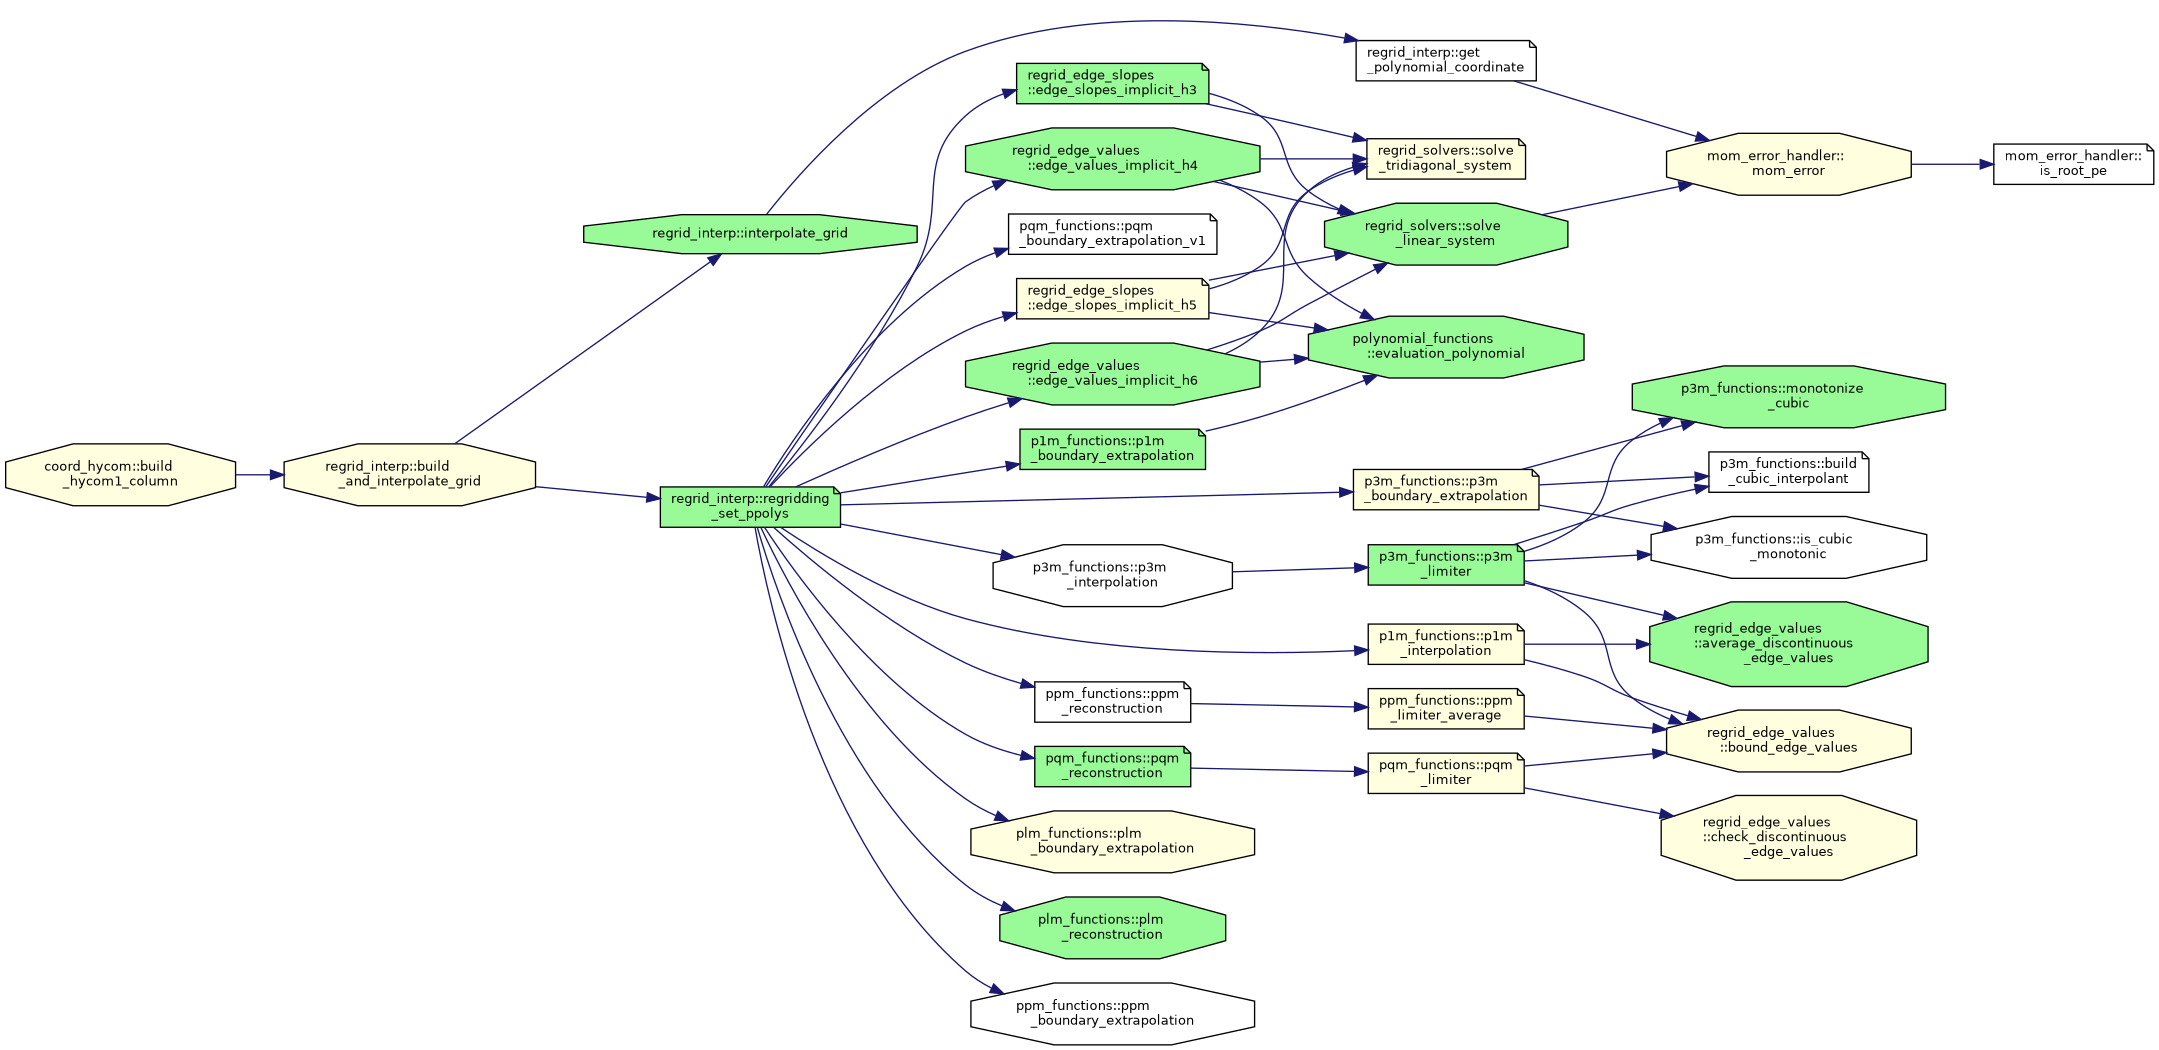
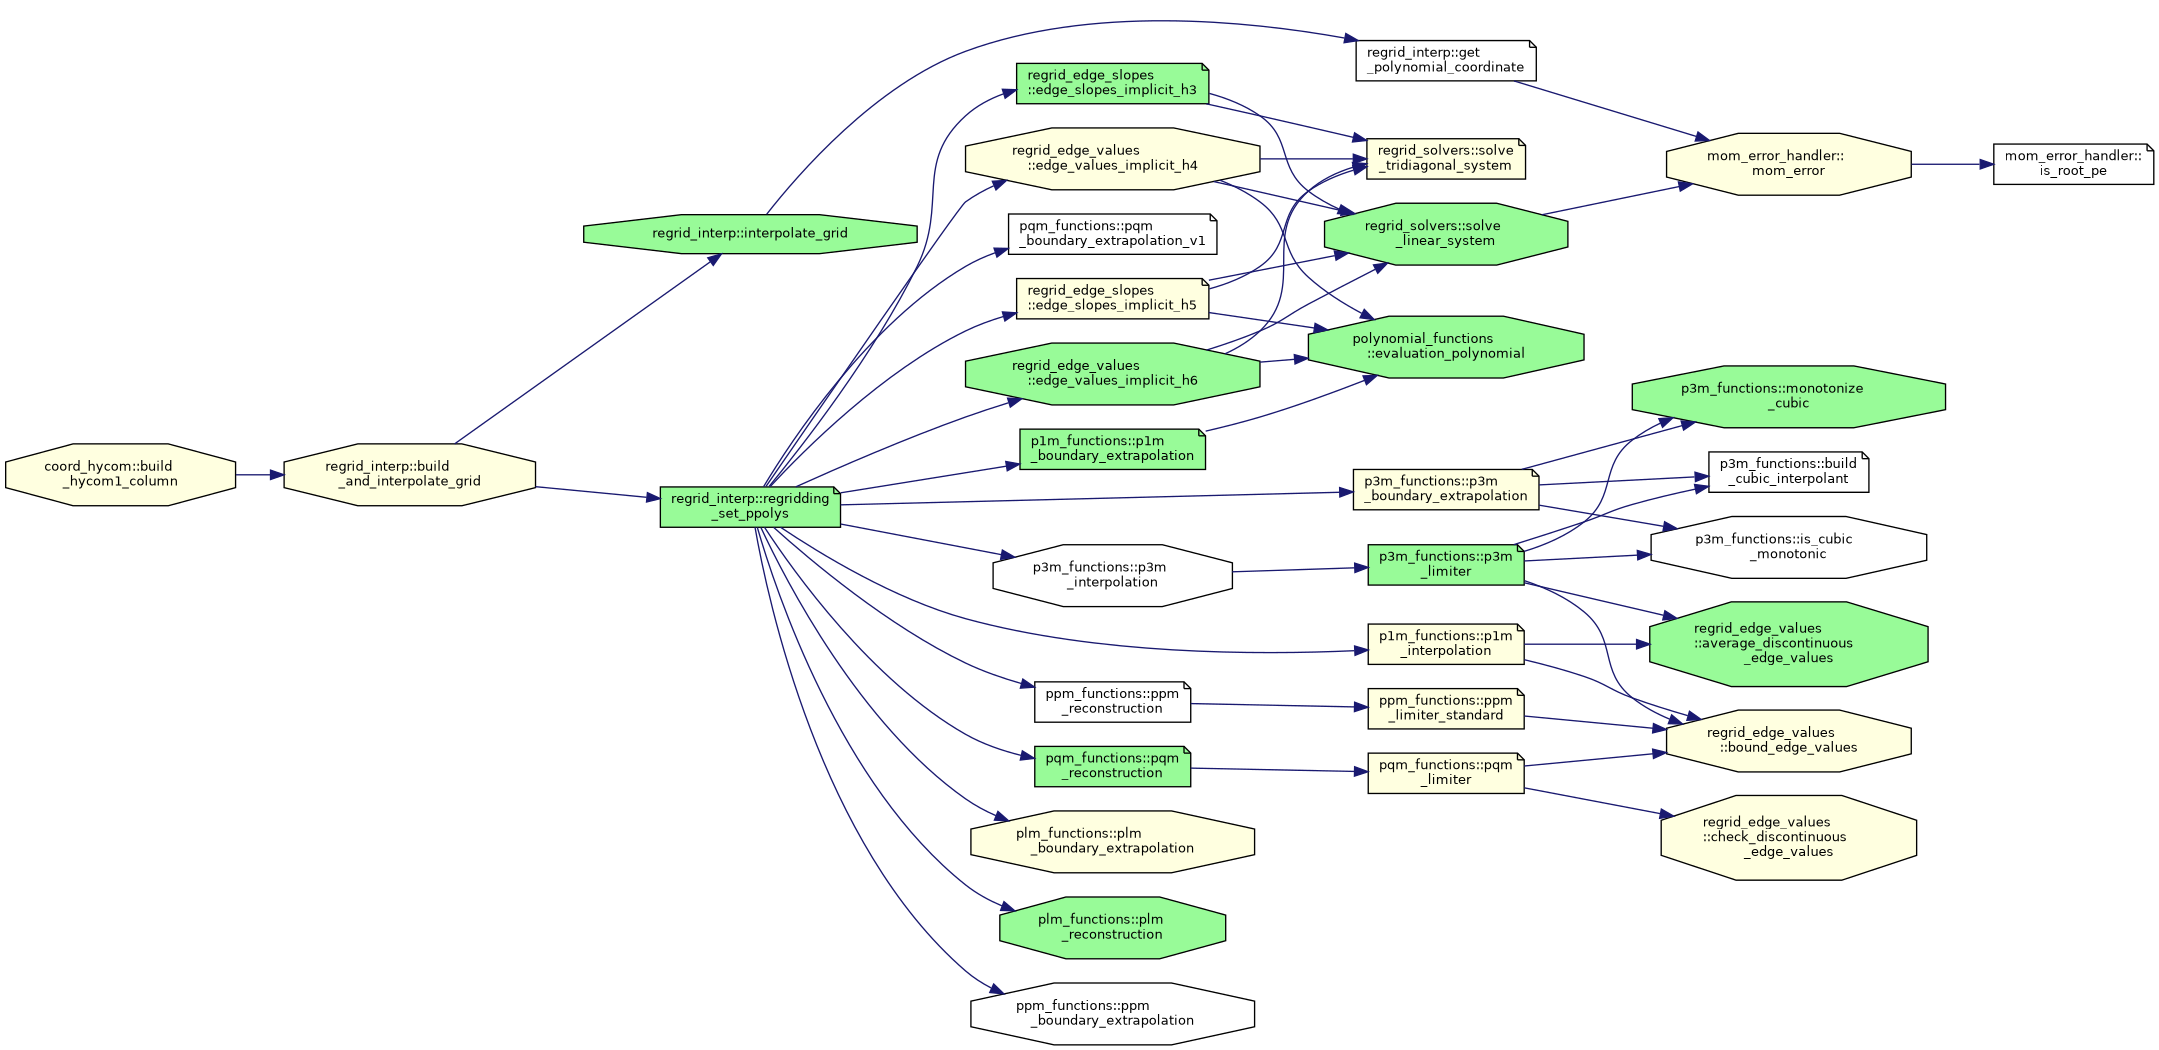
(1113, 159) -> (1113, 159)
(1446, 709) -> (1446, 709)
